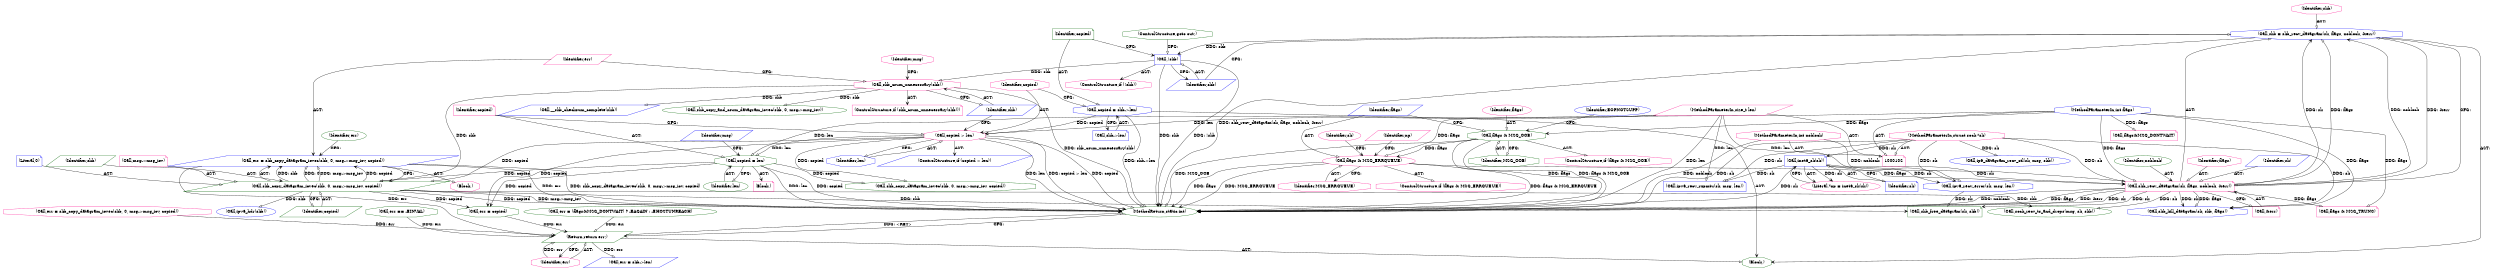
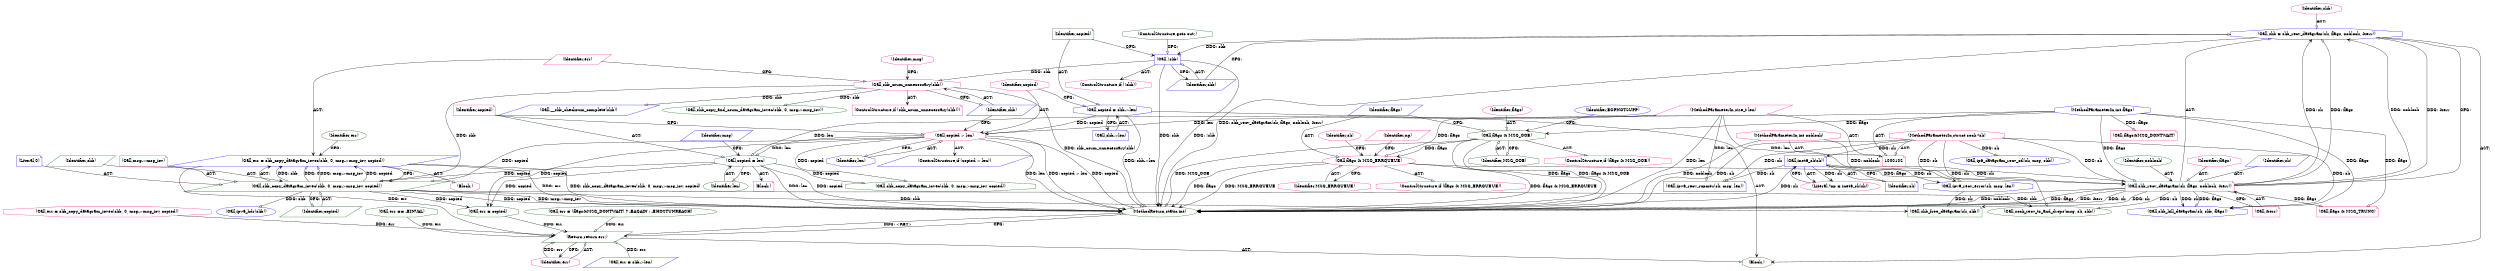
none -> (2017, 177)
(601, 250) -> (625, 248)
